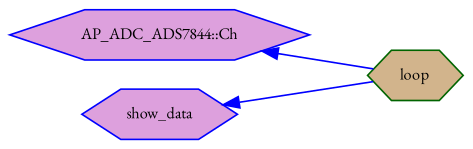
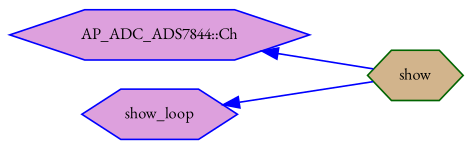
(415, 75) -> (415, 75)
(160, 114) -> (160, 114)
